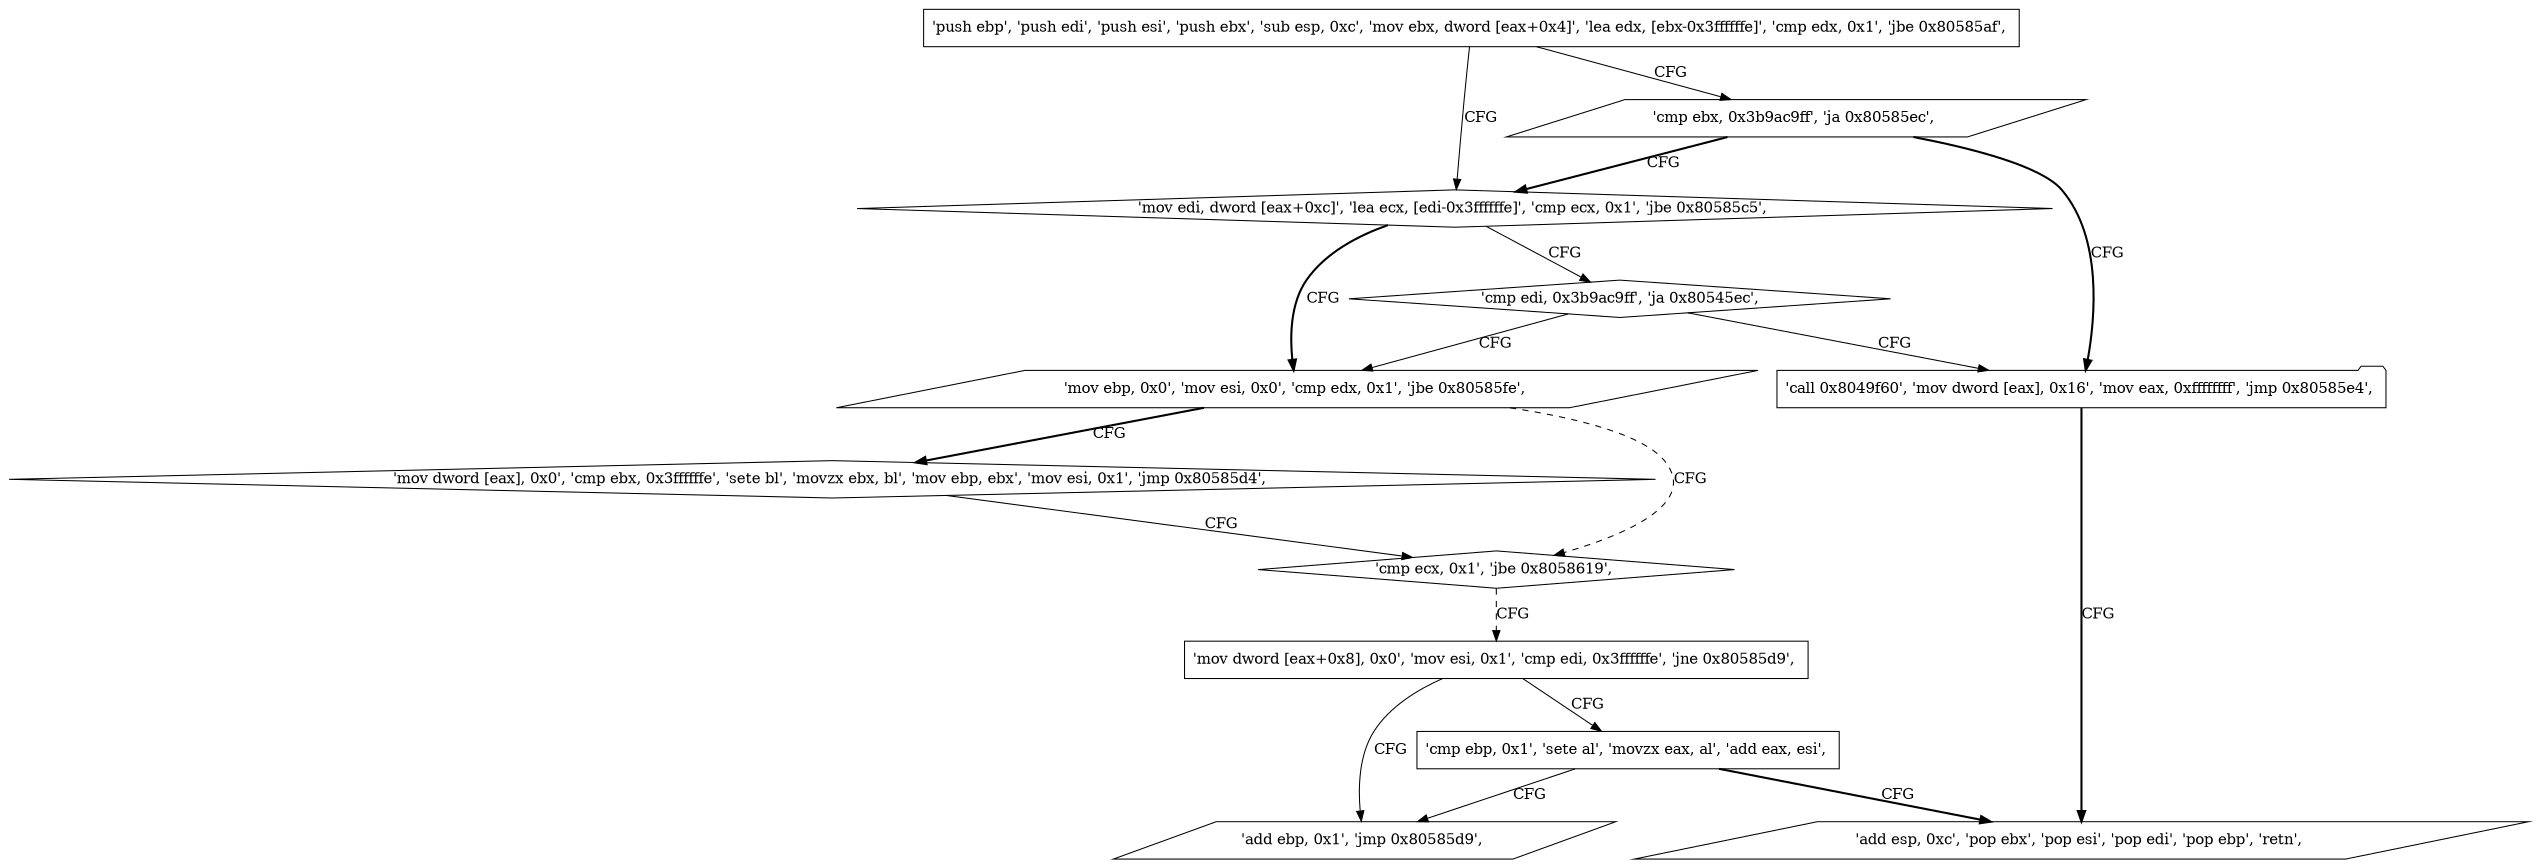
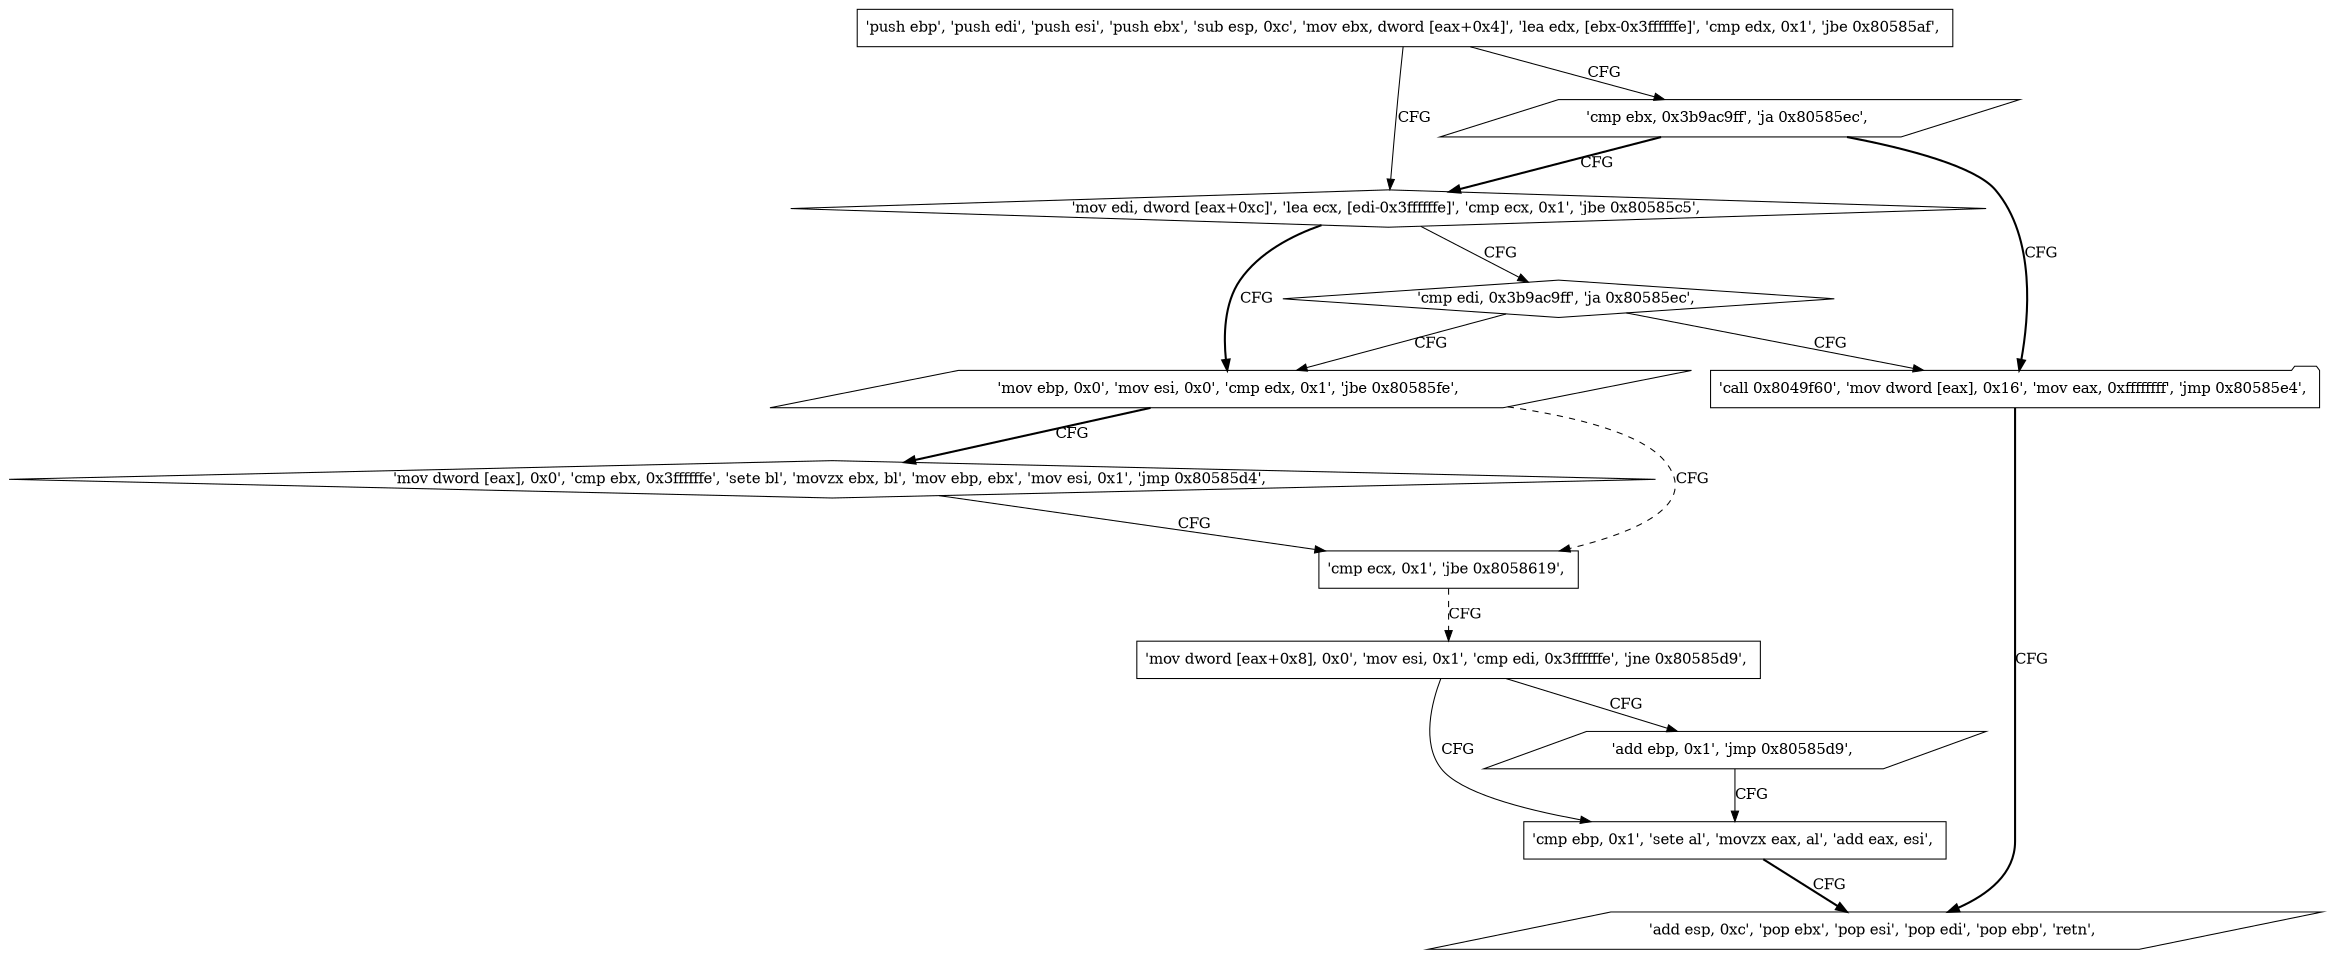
(1620, 299) -> (1559, 299)
(1496, 570) -> (1449, 570)
(1501, 794) -> (1735, 790)
